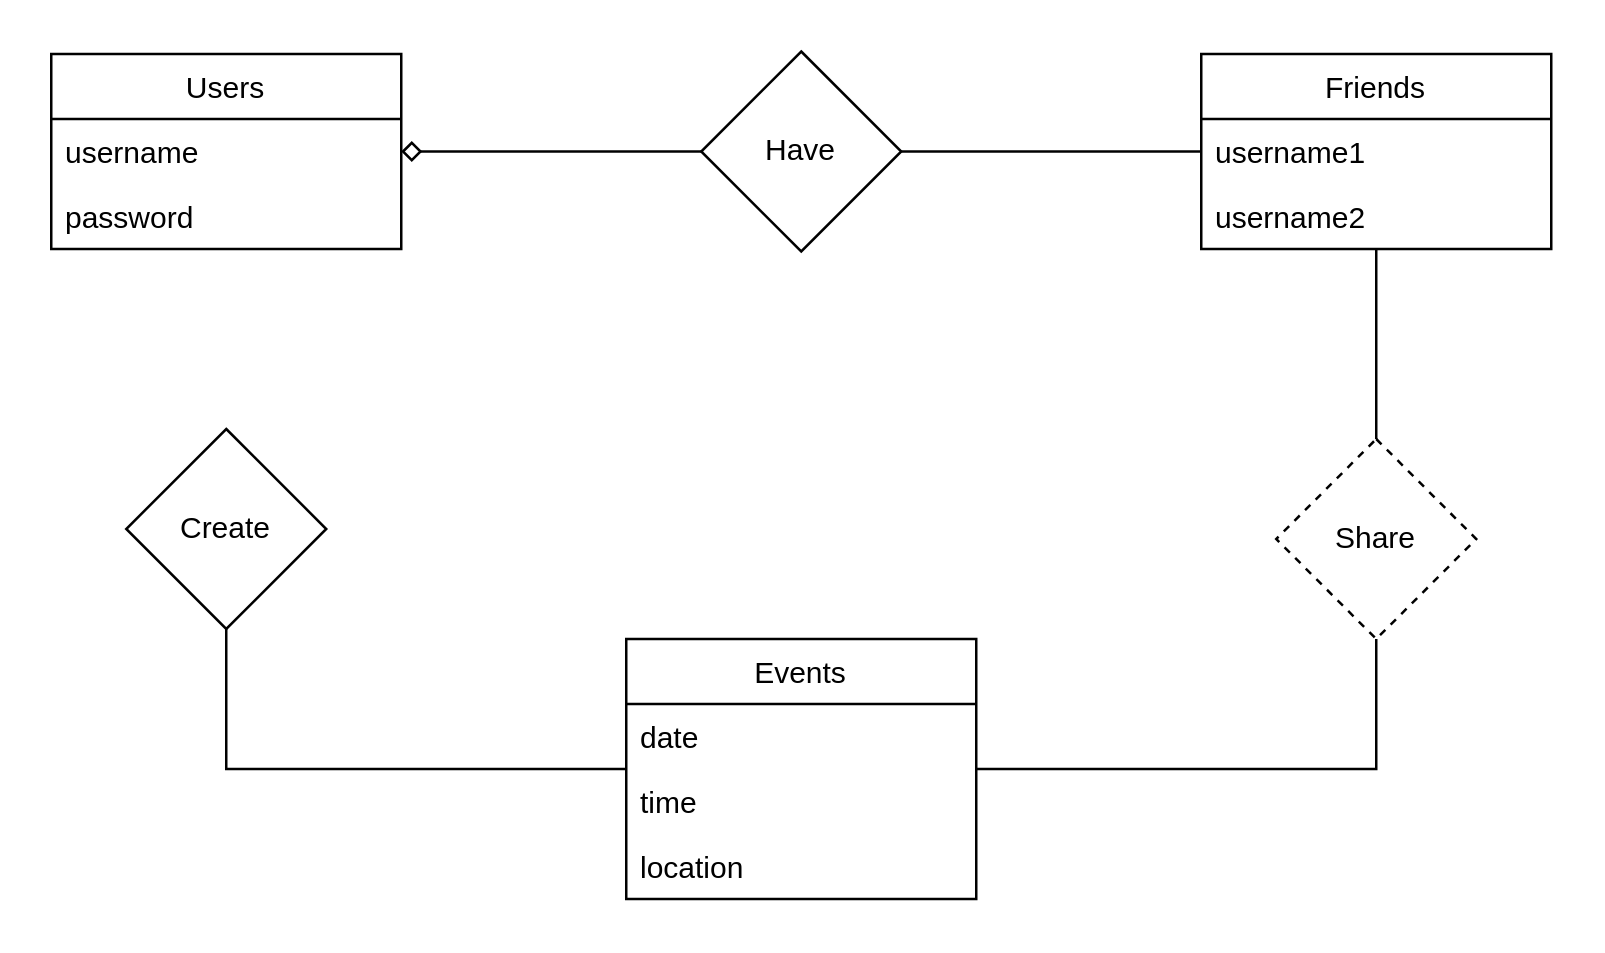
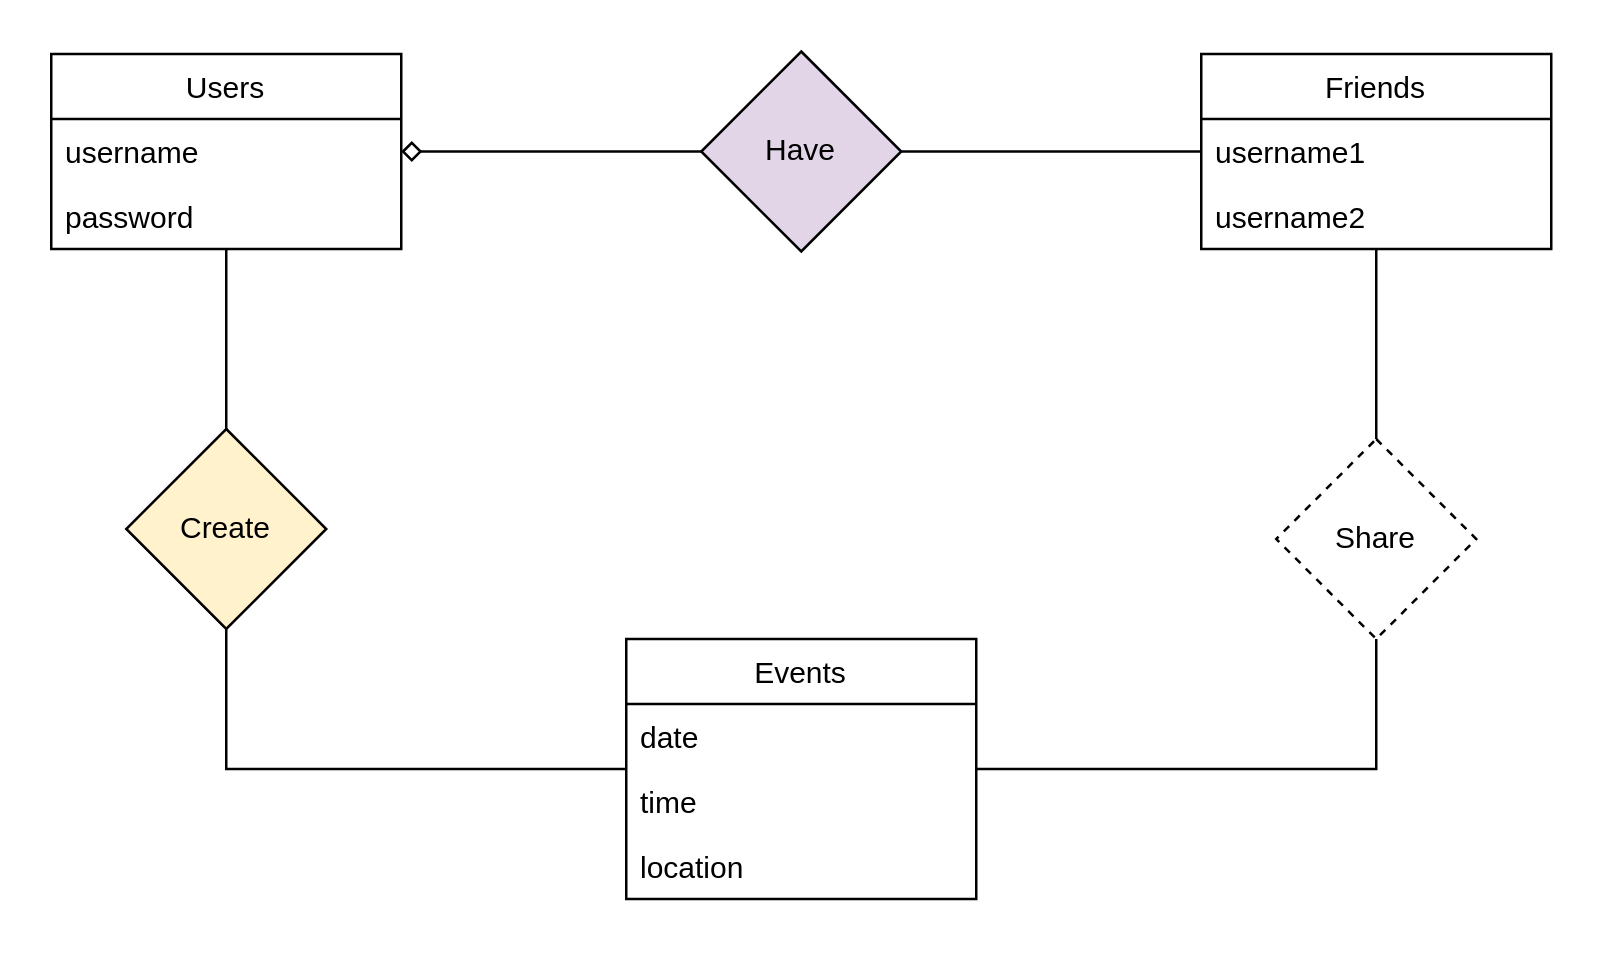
(801, 151) -> (801, 151)
none -> (226, 339)
(226, 529) -> (226, 529)
